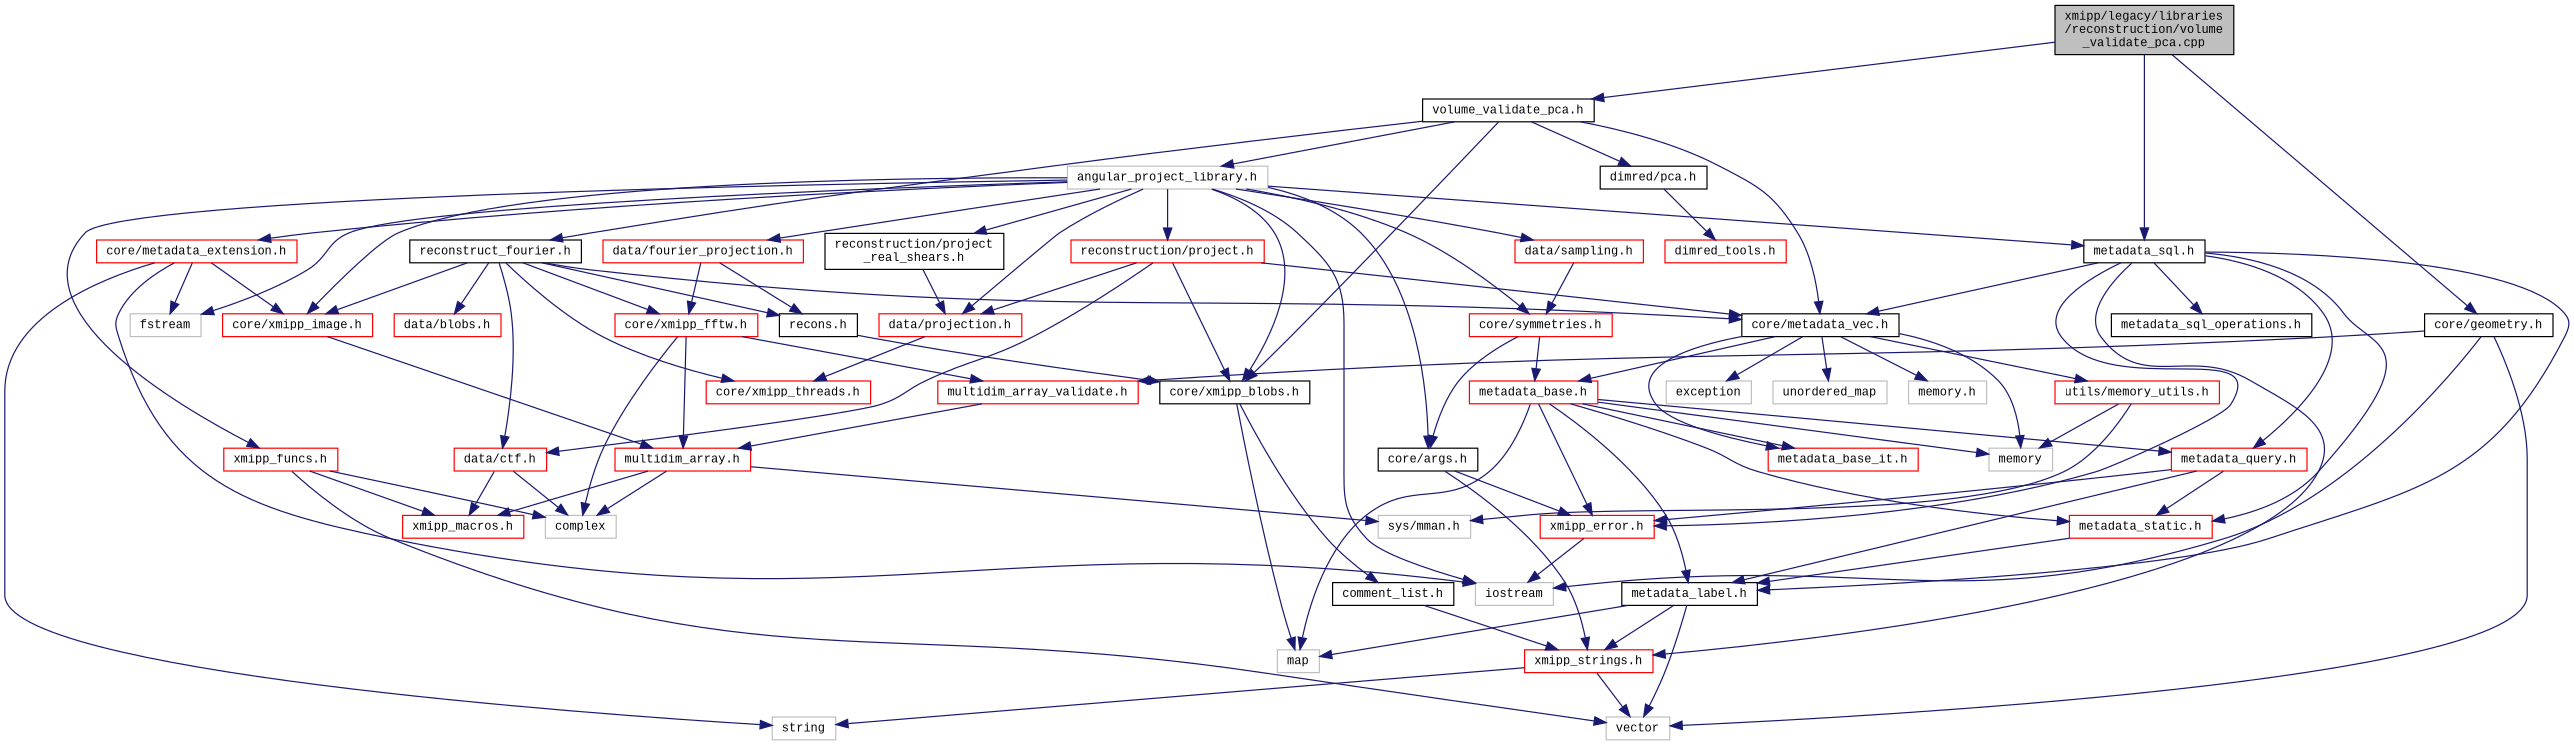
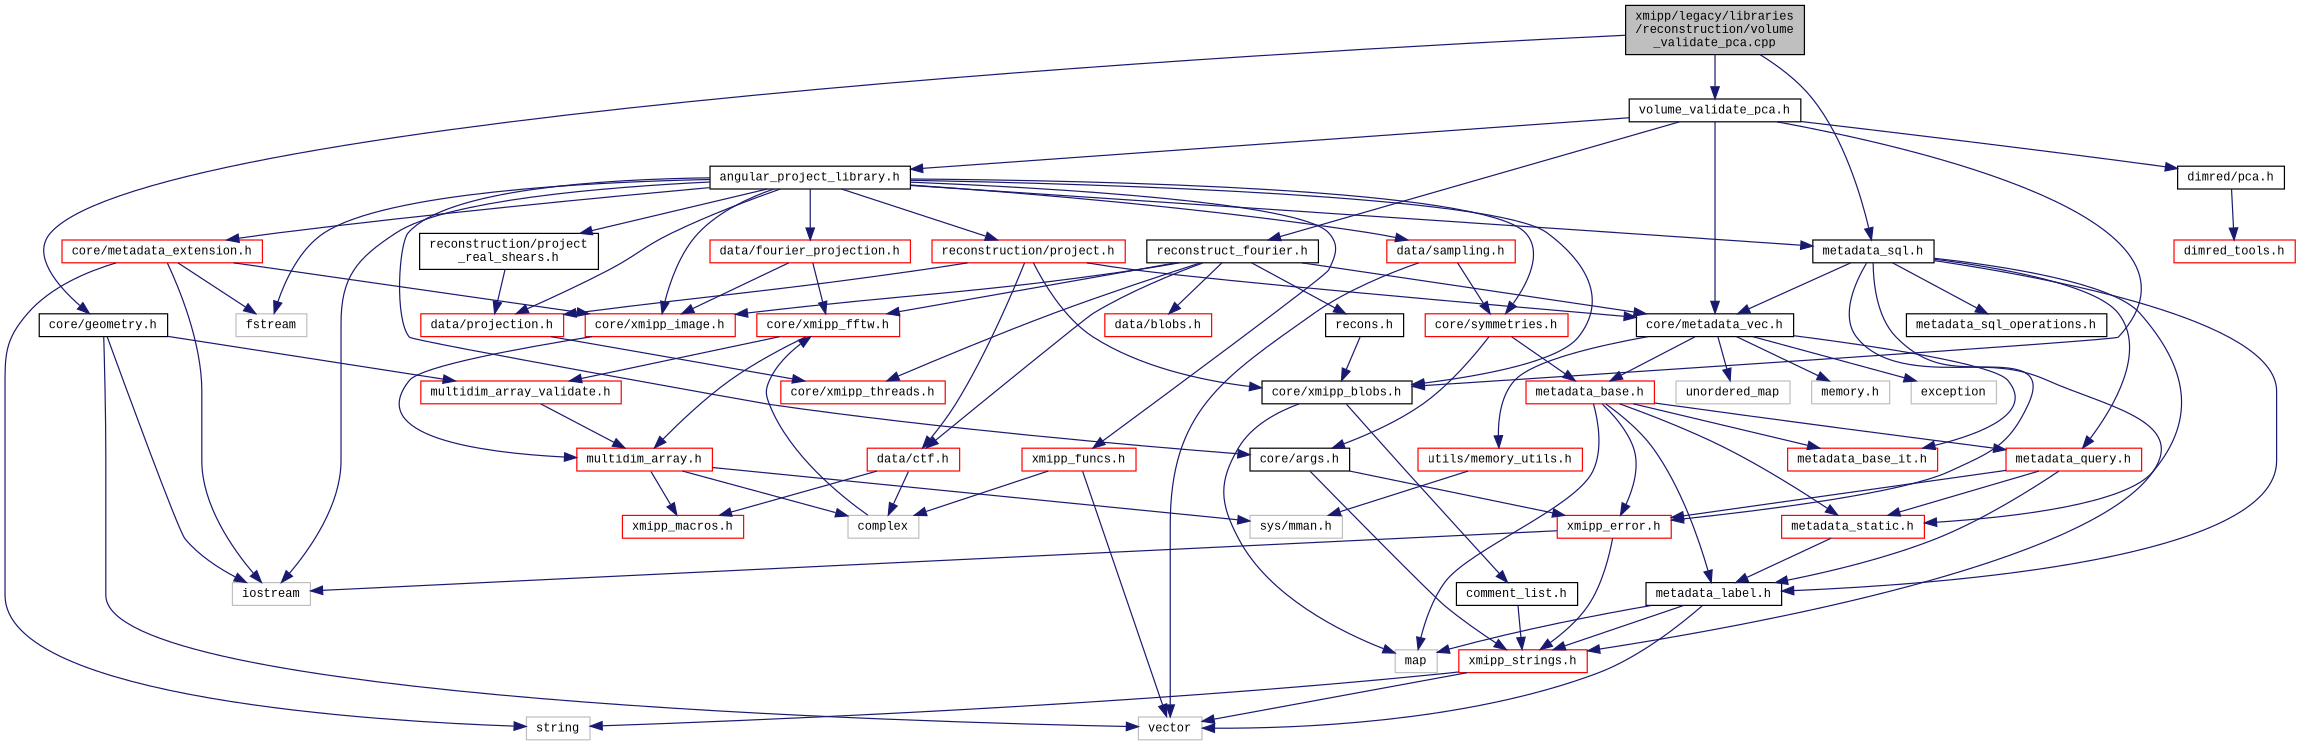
(1168, 178) -> (810, 178)
(743, 277) -> (741, 286)
(621, 415) -> (788, 438)
none -> (1192, 425)
(2021, 460) -> none
(366, 491) -> none
none -> (1593, 598)
